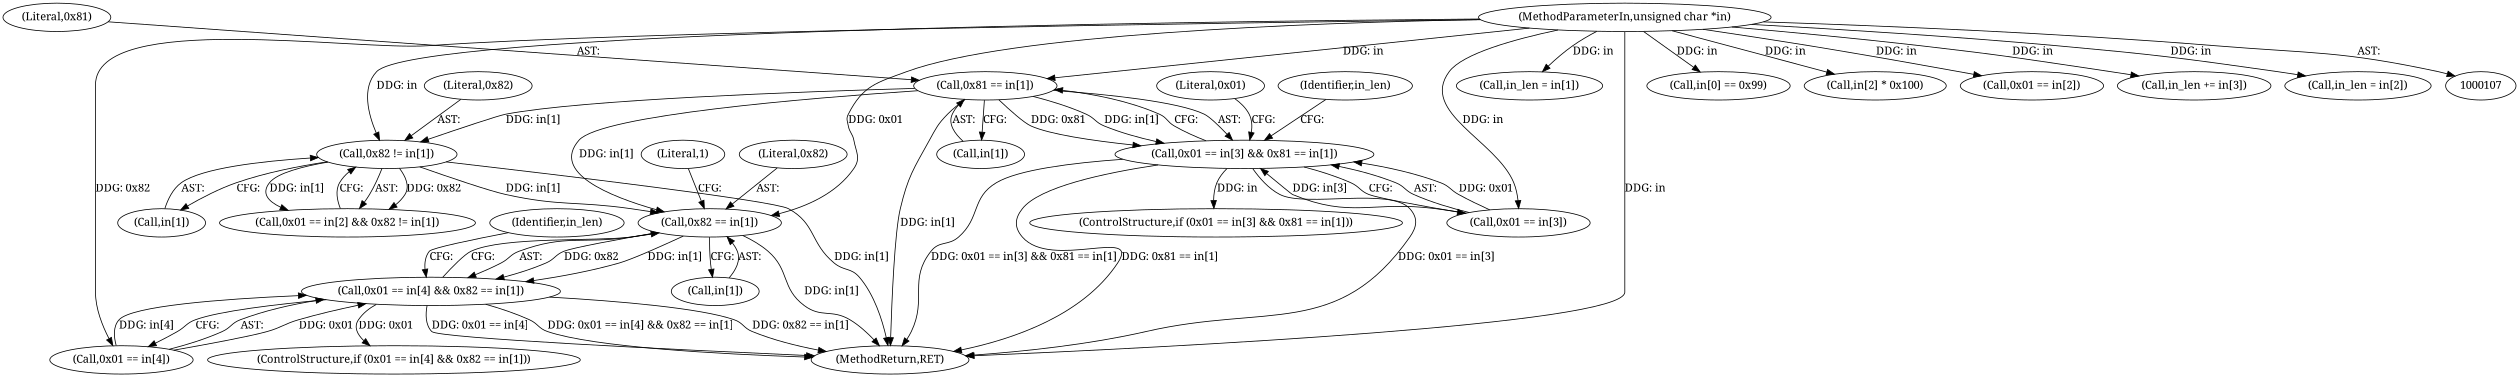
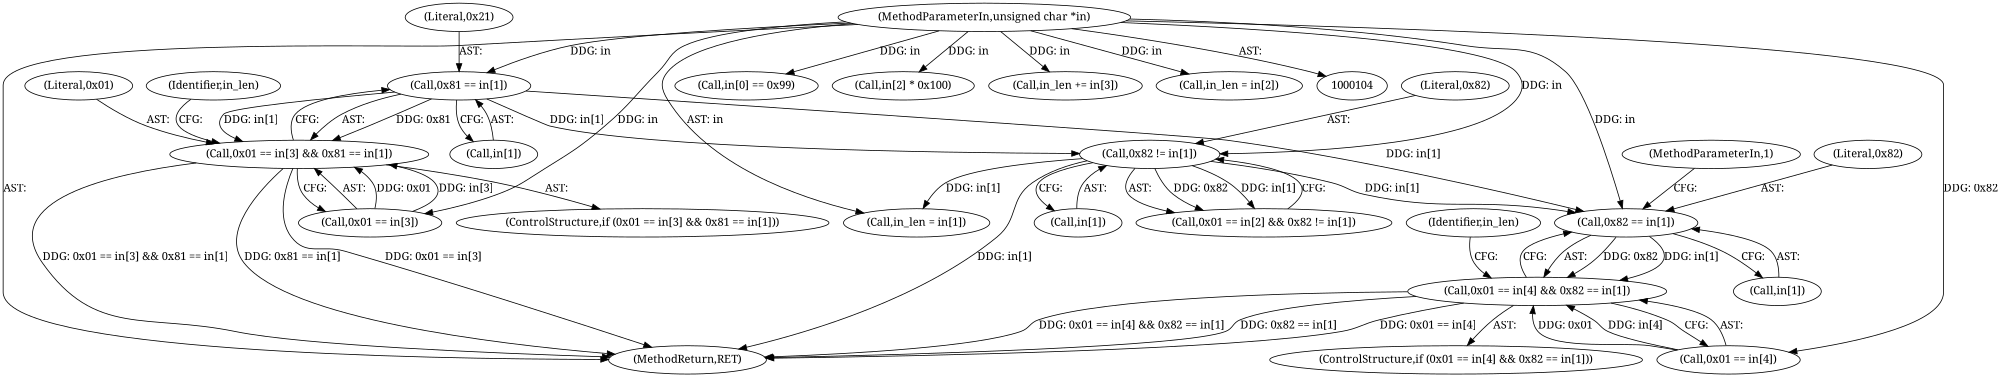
(57, 17) -> (459, 17)
(1593, 52) -> (705, 120)
(2032, 86) -> none
(2481, 86) -> (1352, 86)
(876, 120) -> (1615, 120)
(1265, 120) -> (160, 120)
(683, 154) -> (1711, 154)
none -> (1000, 168)
(1237, 189) -> (558, 189)
(1645, 189) -> (17, 189)
(900, 208) -> none
(798, 300) -> none
(386, 326) -> (1506, 326)
